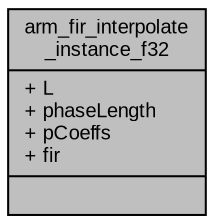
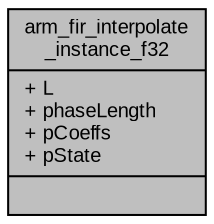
(43, 156) -> (63, 156)
